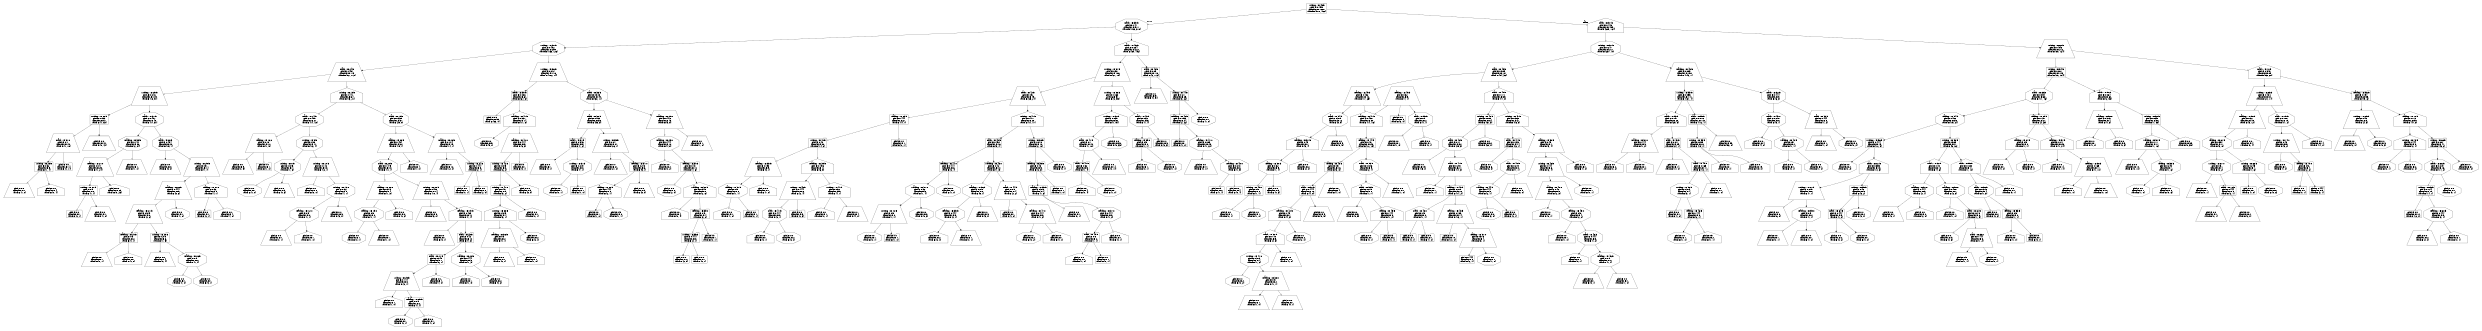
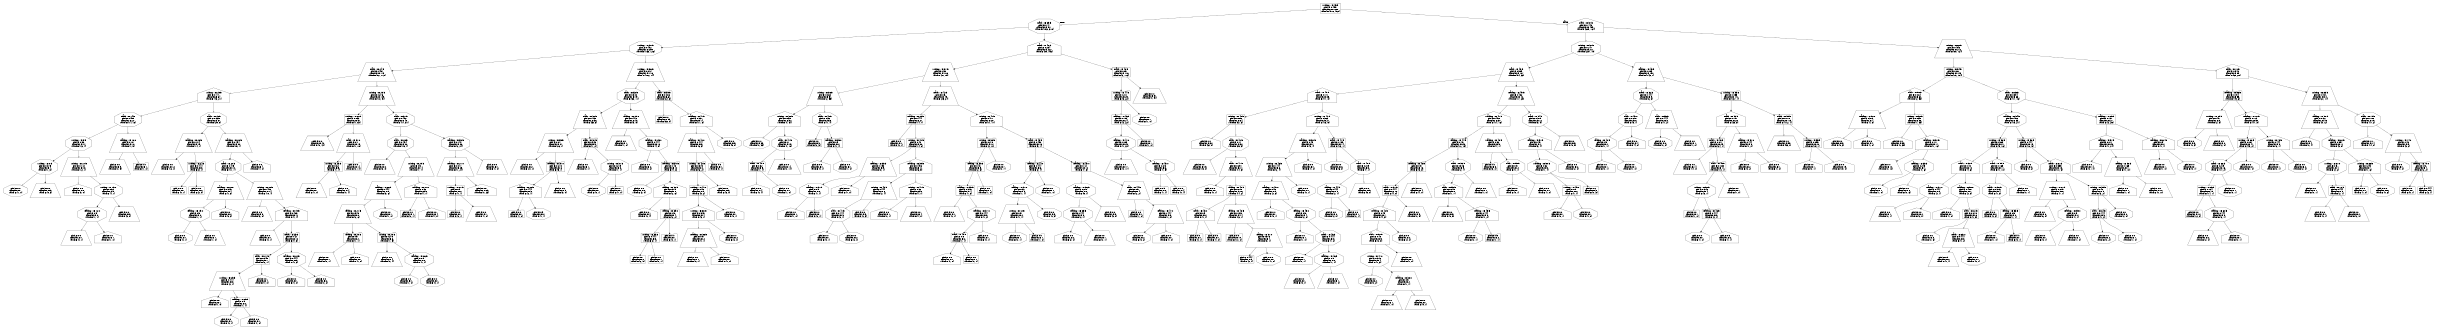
(1112, 96) -> (825, 96)
(1382, 109) -> (1494, 129)
